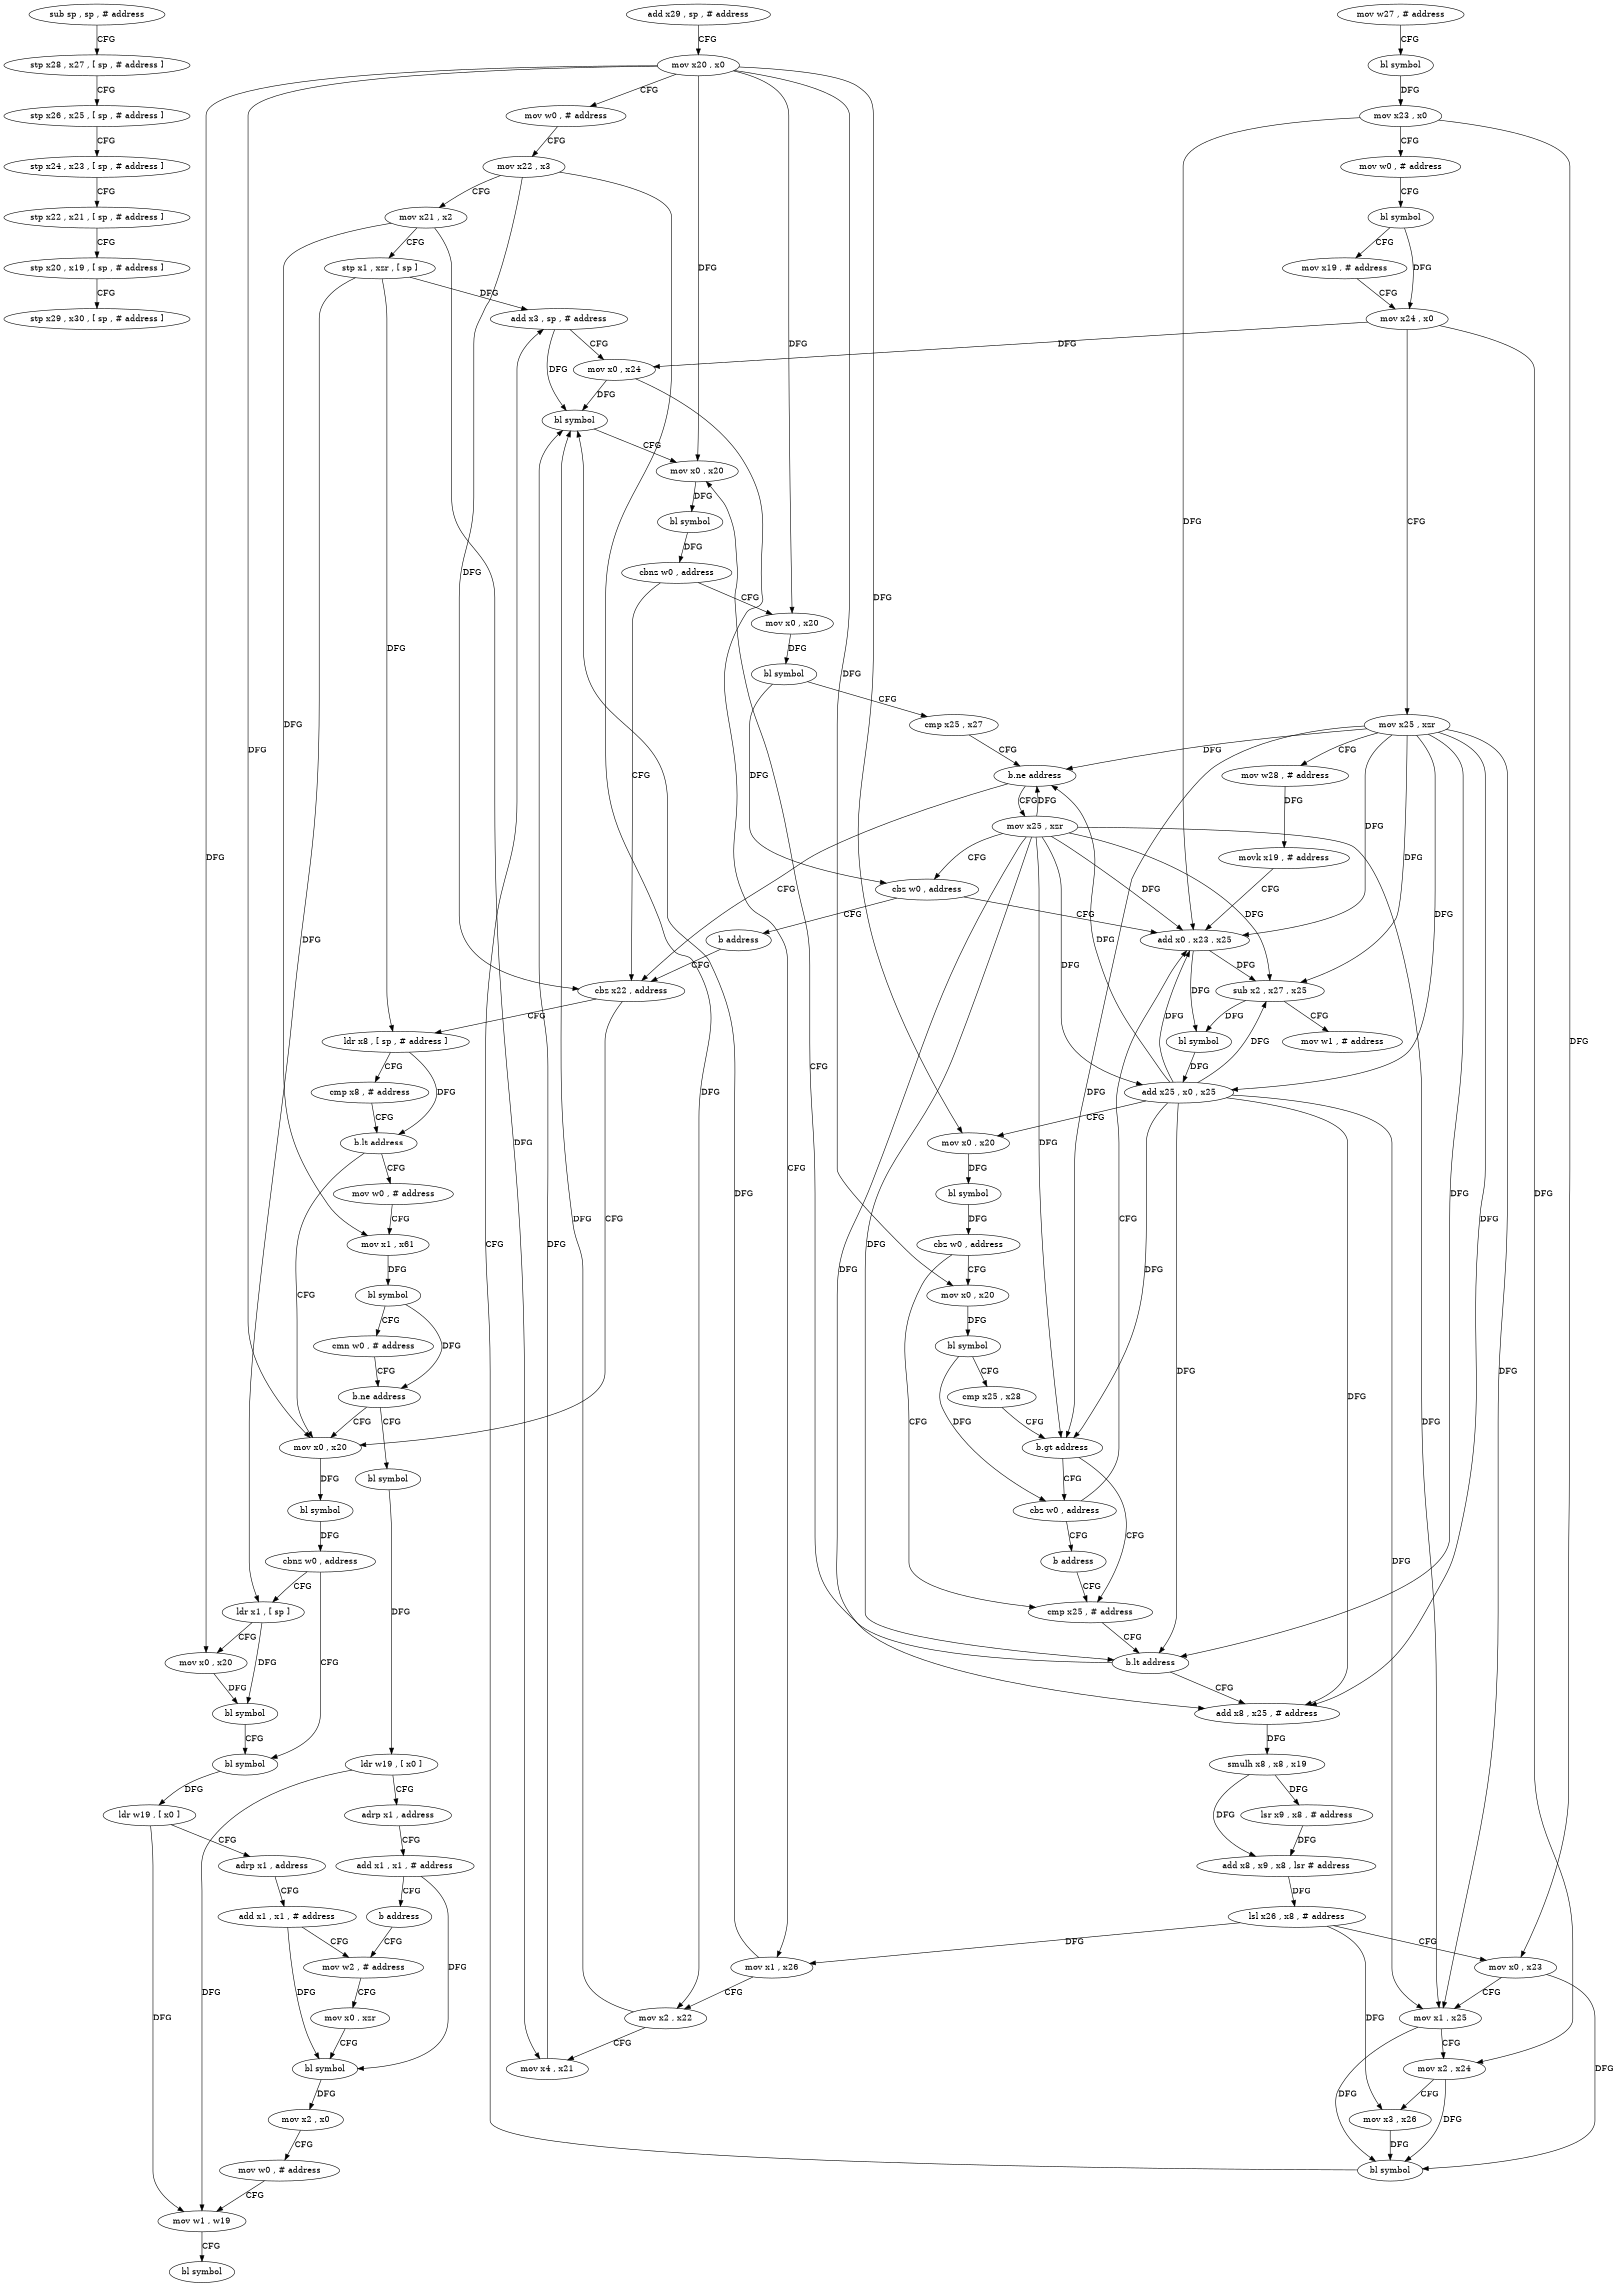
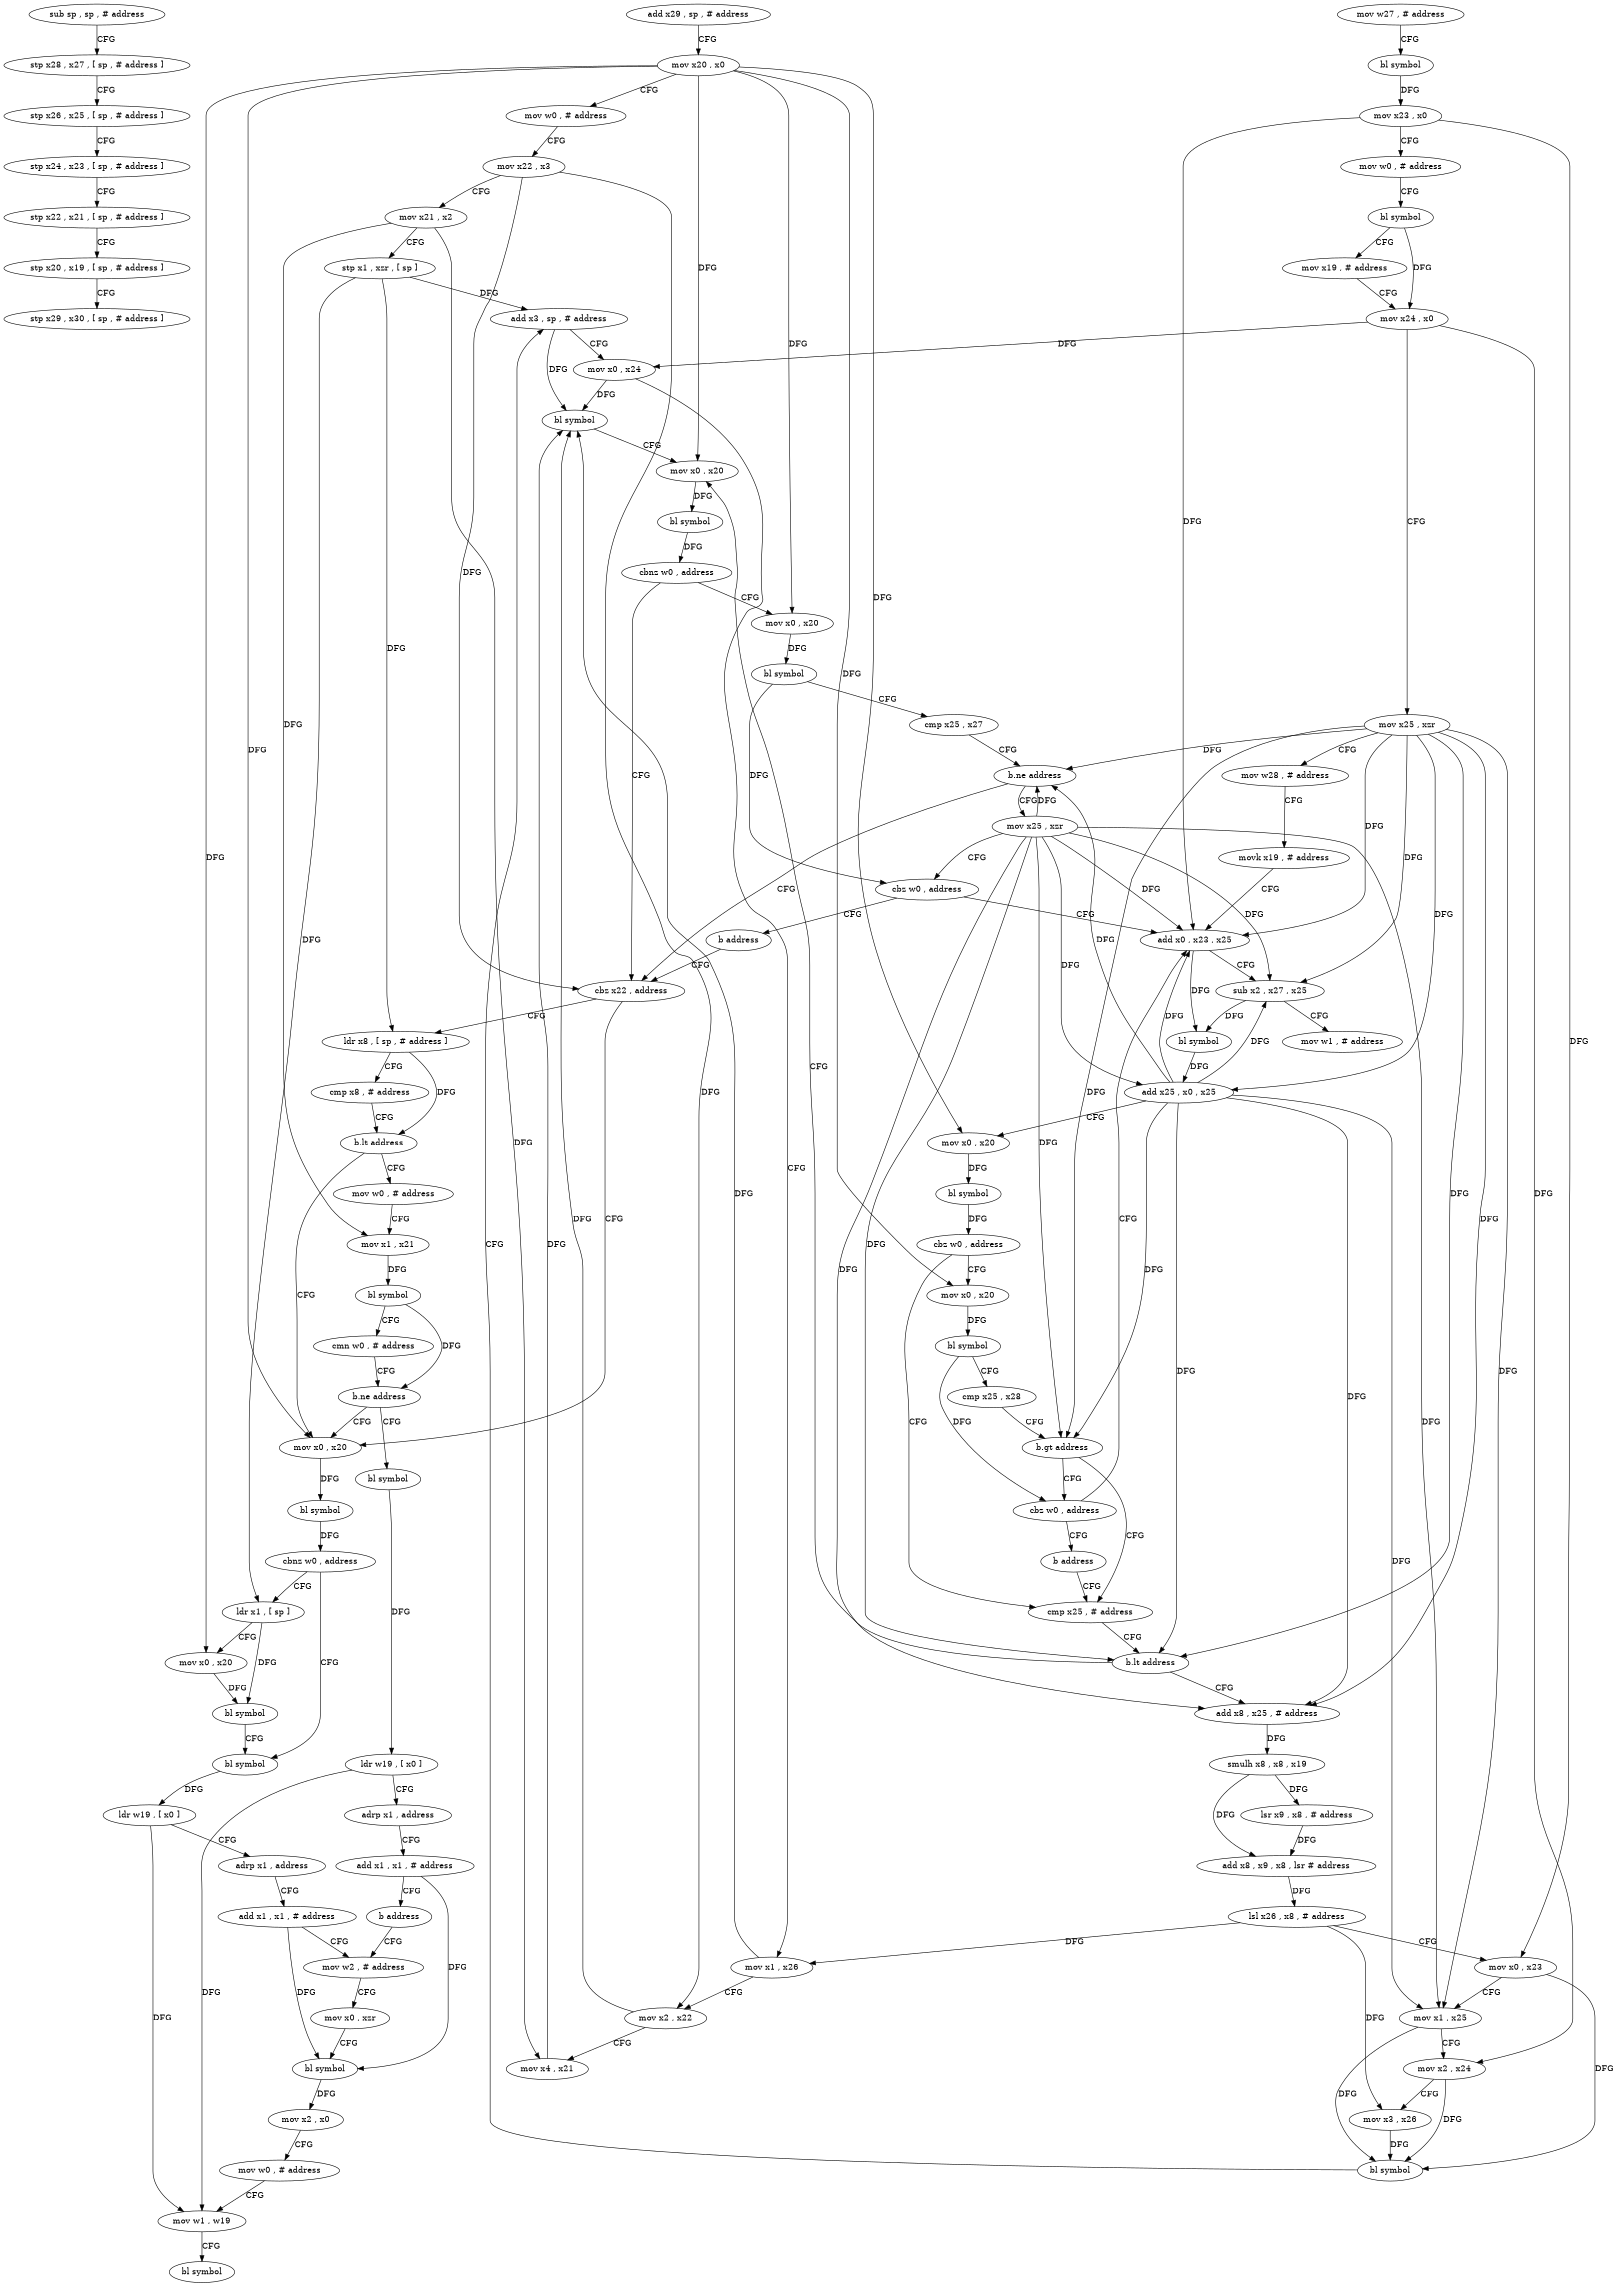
(1294, 801) -> (1294, 801)
(1246, 966) -> (1246, 966)
(388, 1245) -> (388, 1245)
